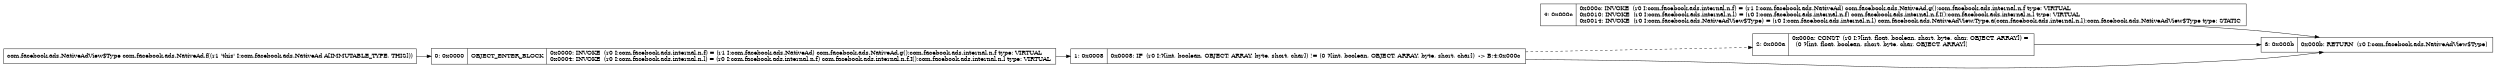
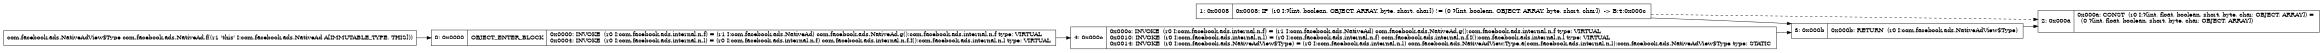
(2146, 45) -> (2028, 27)
(1061, 56) -> (1061, 38)
